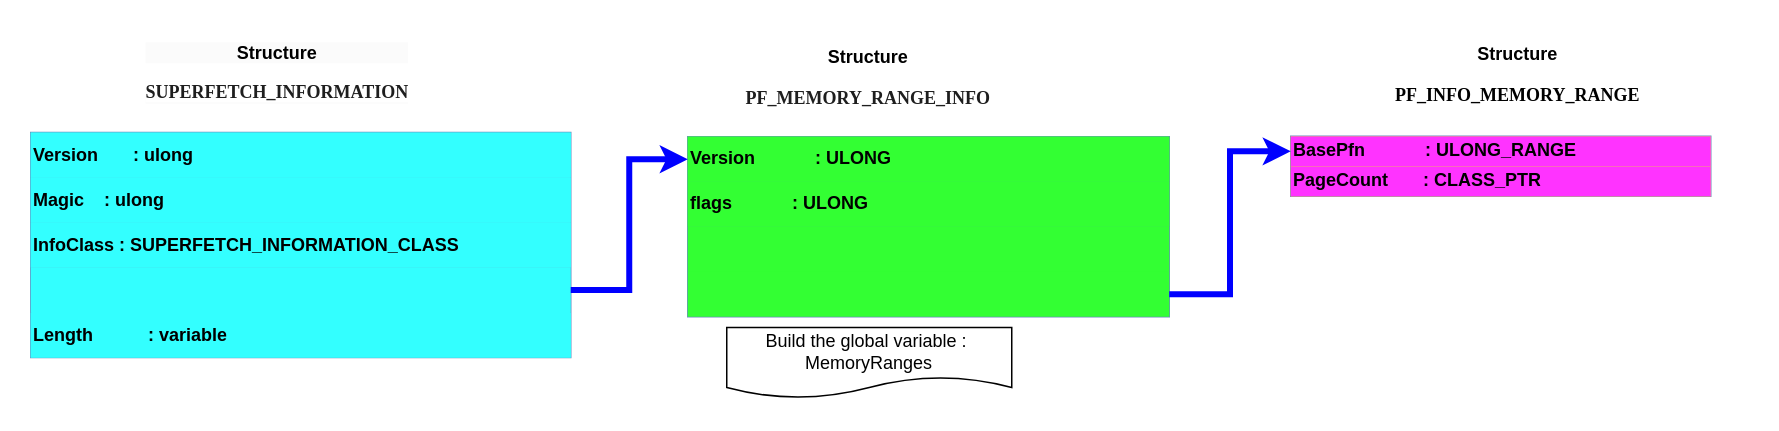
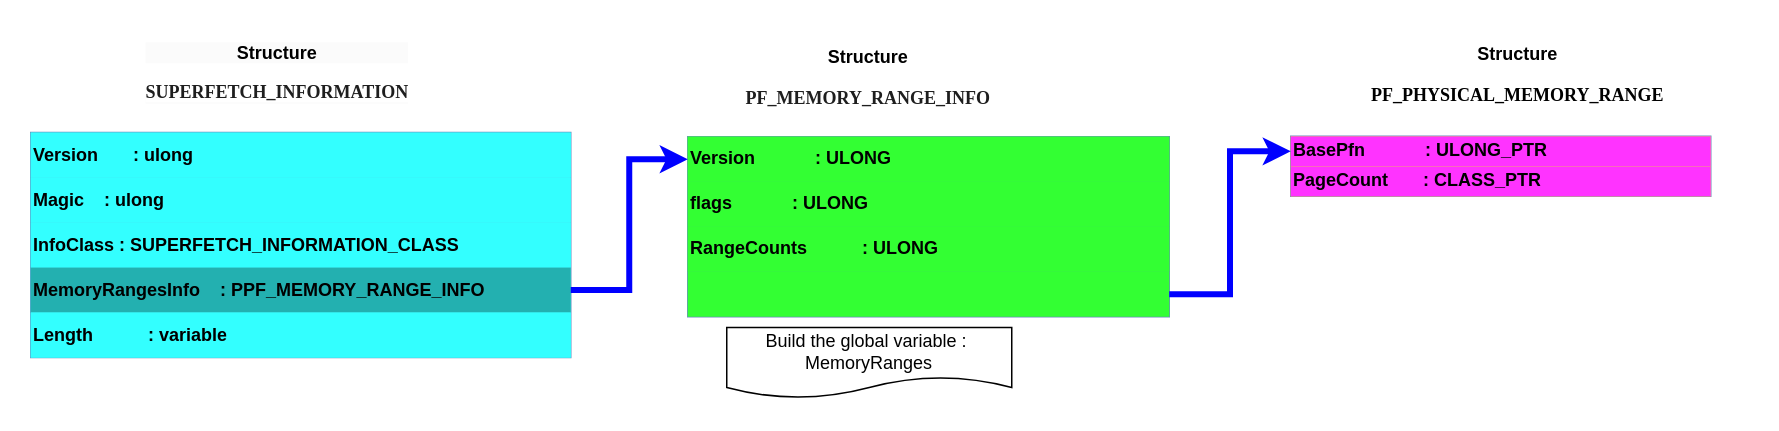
(1518, 83) -> (1518, 83)
(1436, 151) -> (1426, 151)
none -> (929, 249)
none -> (301, 290)
